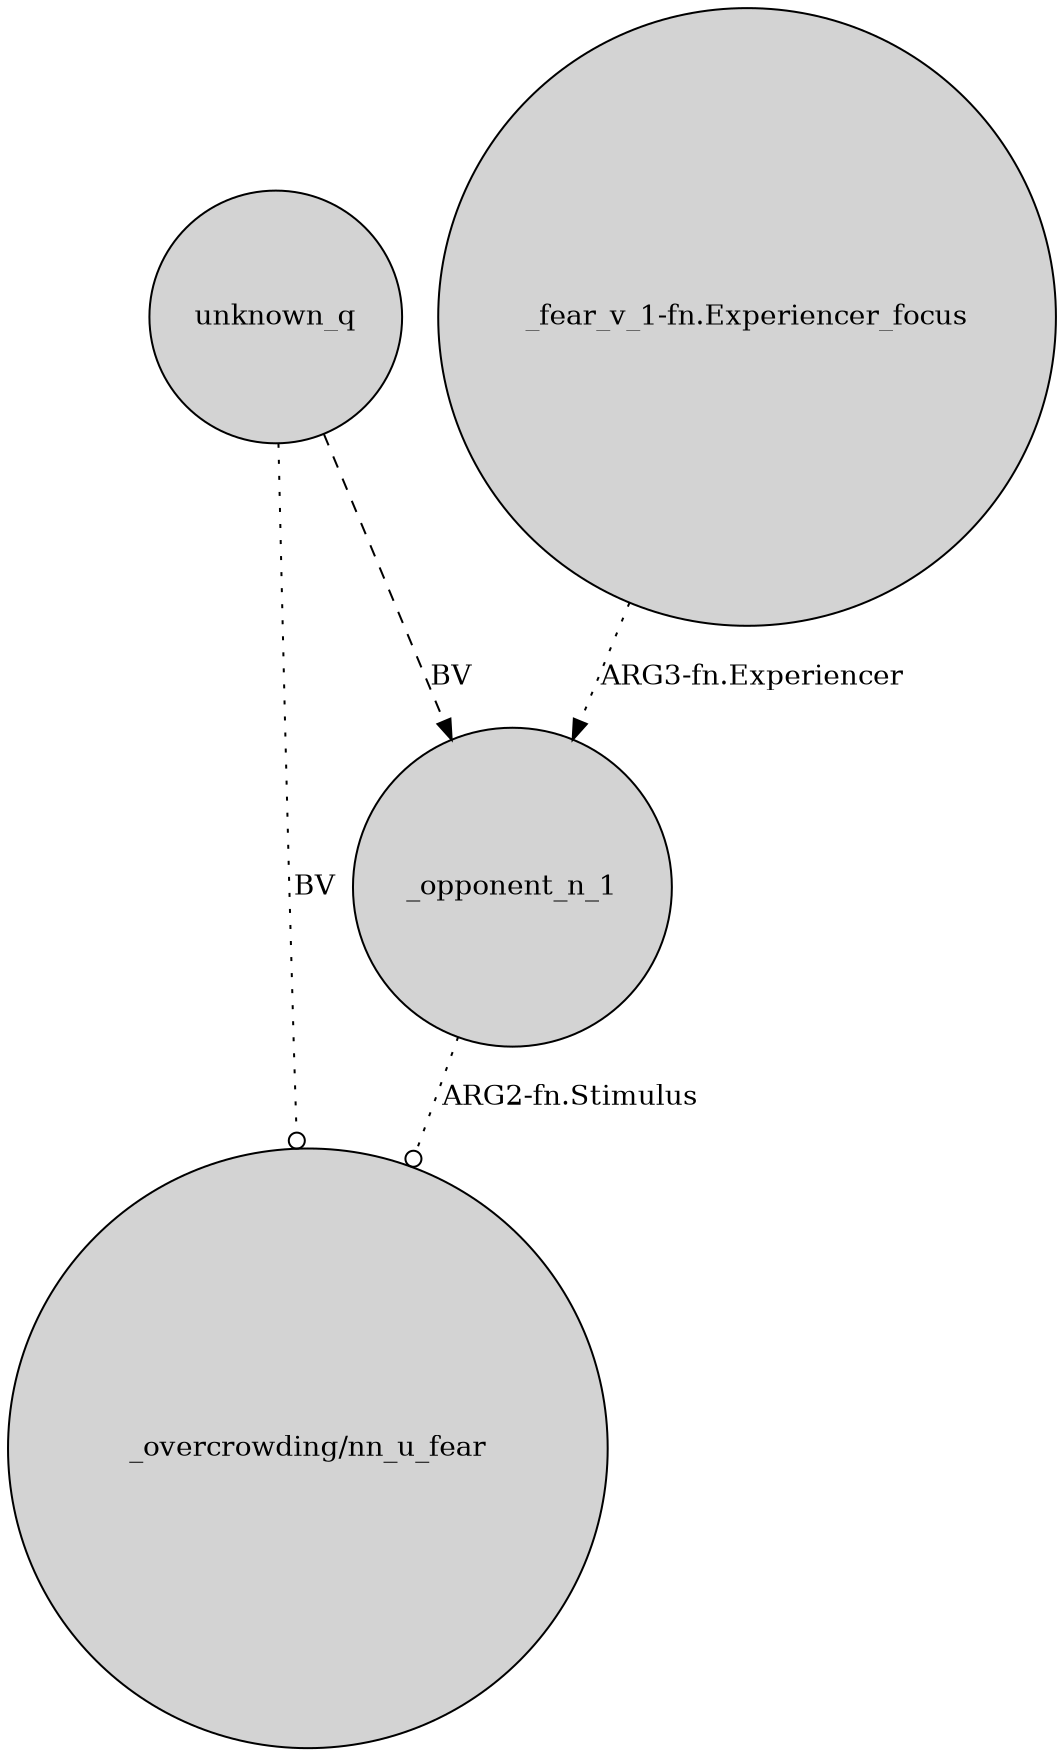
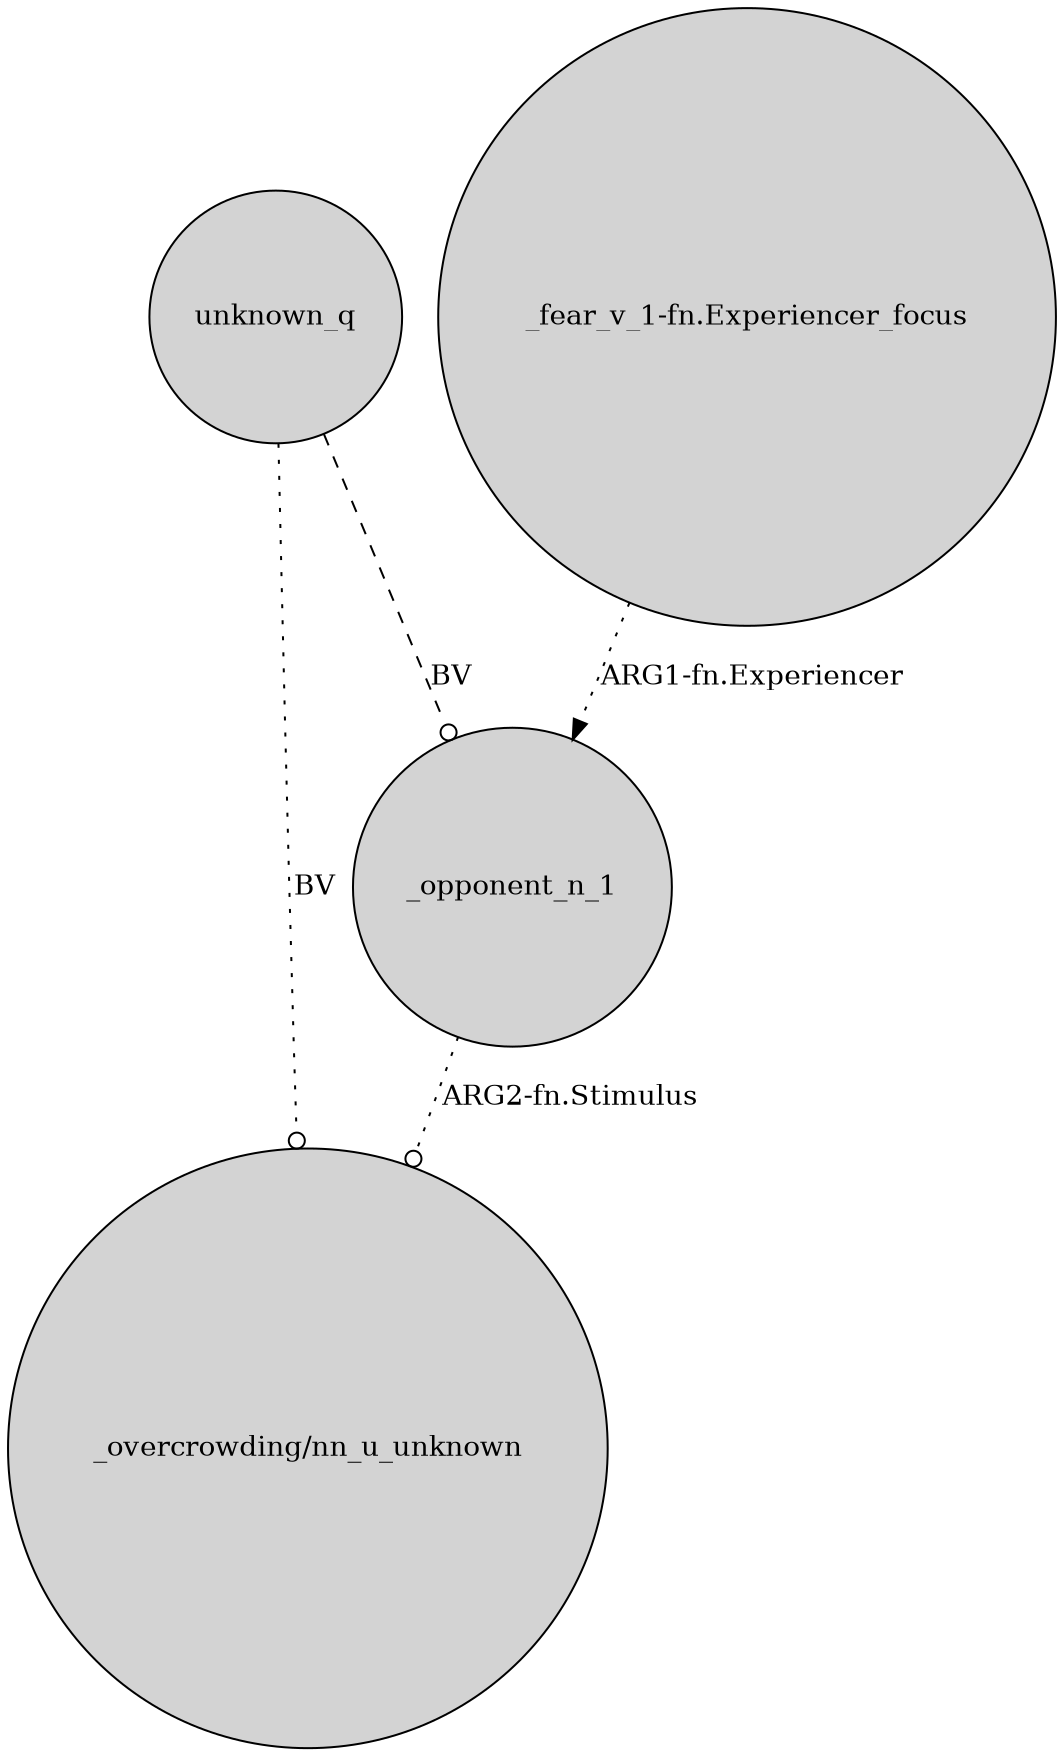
(384, 578) -> (384, 578)
(752, 677) -> (752, 677)
(308, 1448) -> (308, 1448)
